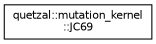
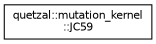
(78, 22) -> (78, 22)
